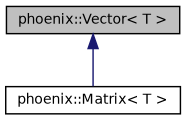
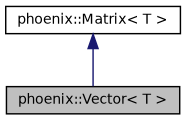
(93, 68) -> (93, 68)
